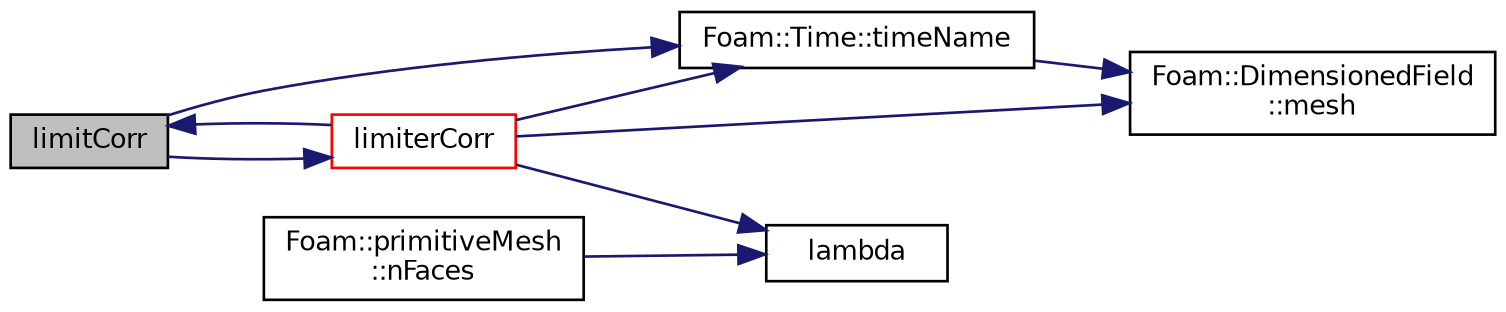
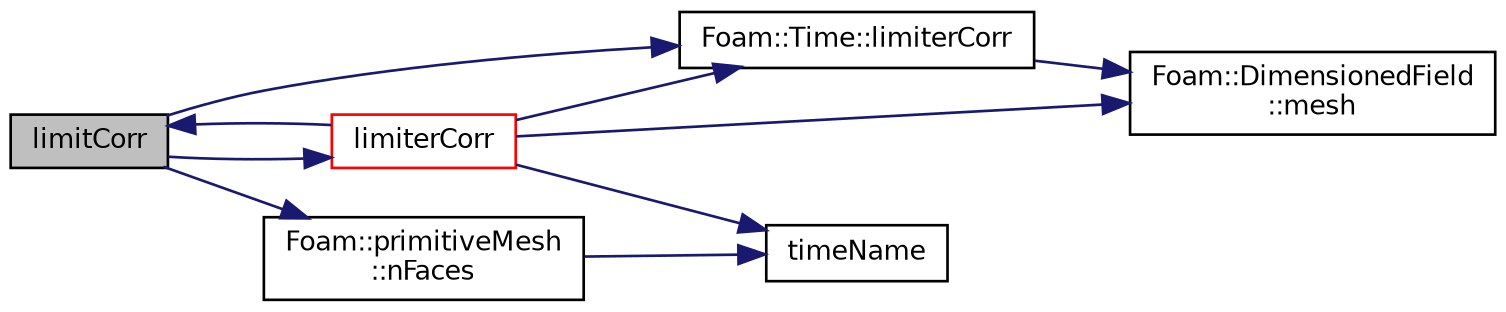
(857, 40) -> (857, 40)
none -> (223, 188)
(857, 253) -> (857, 253)
